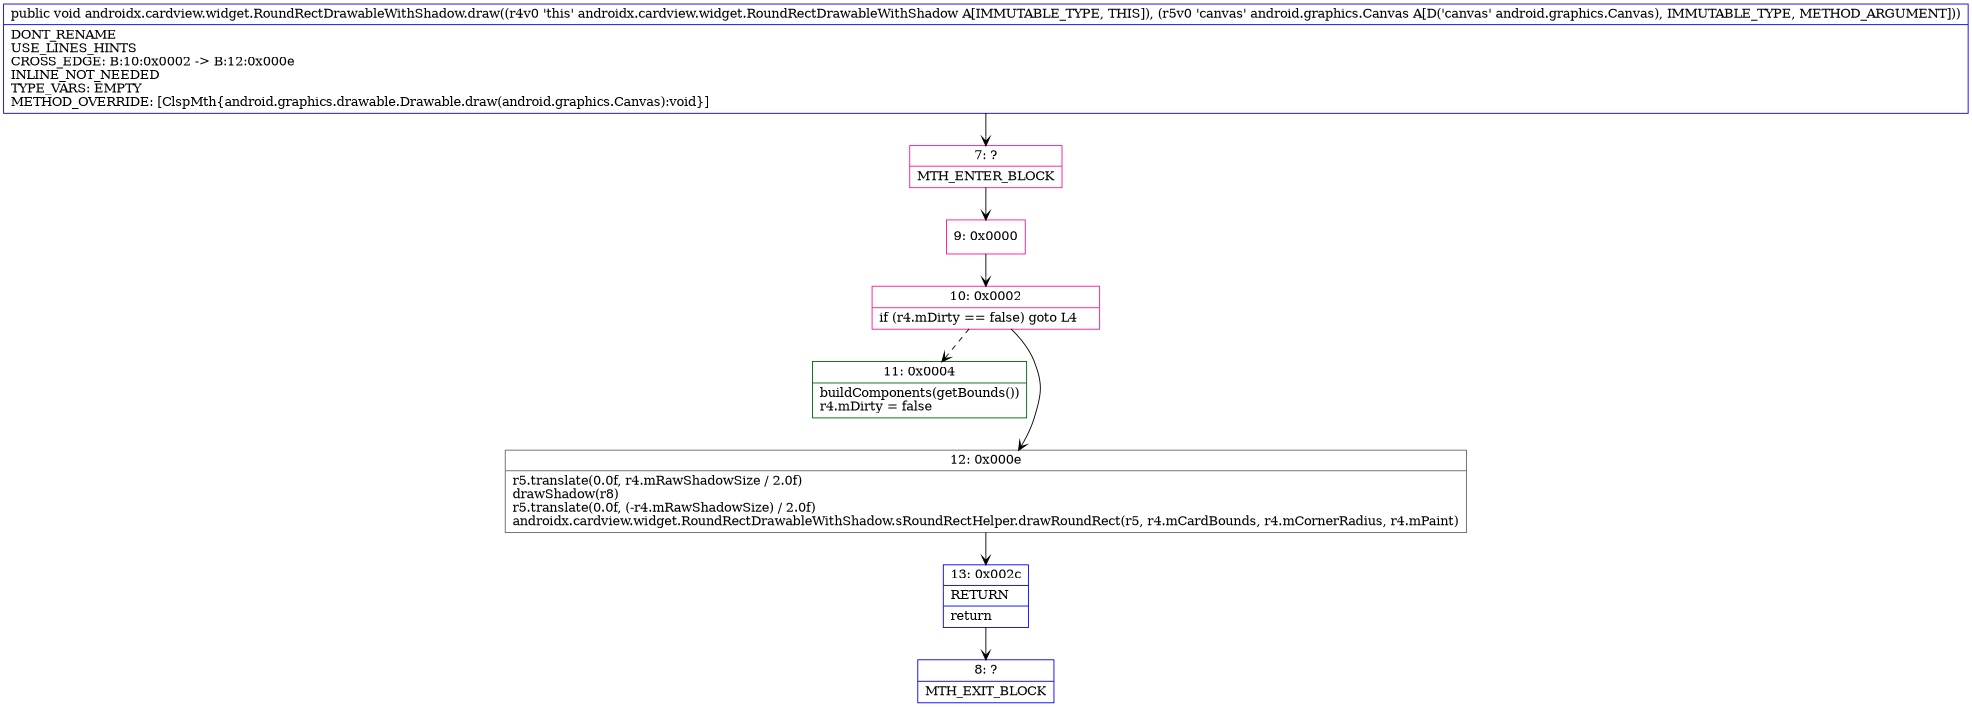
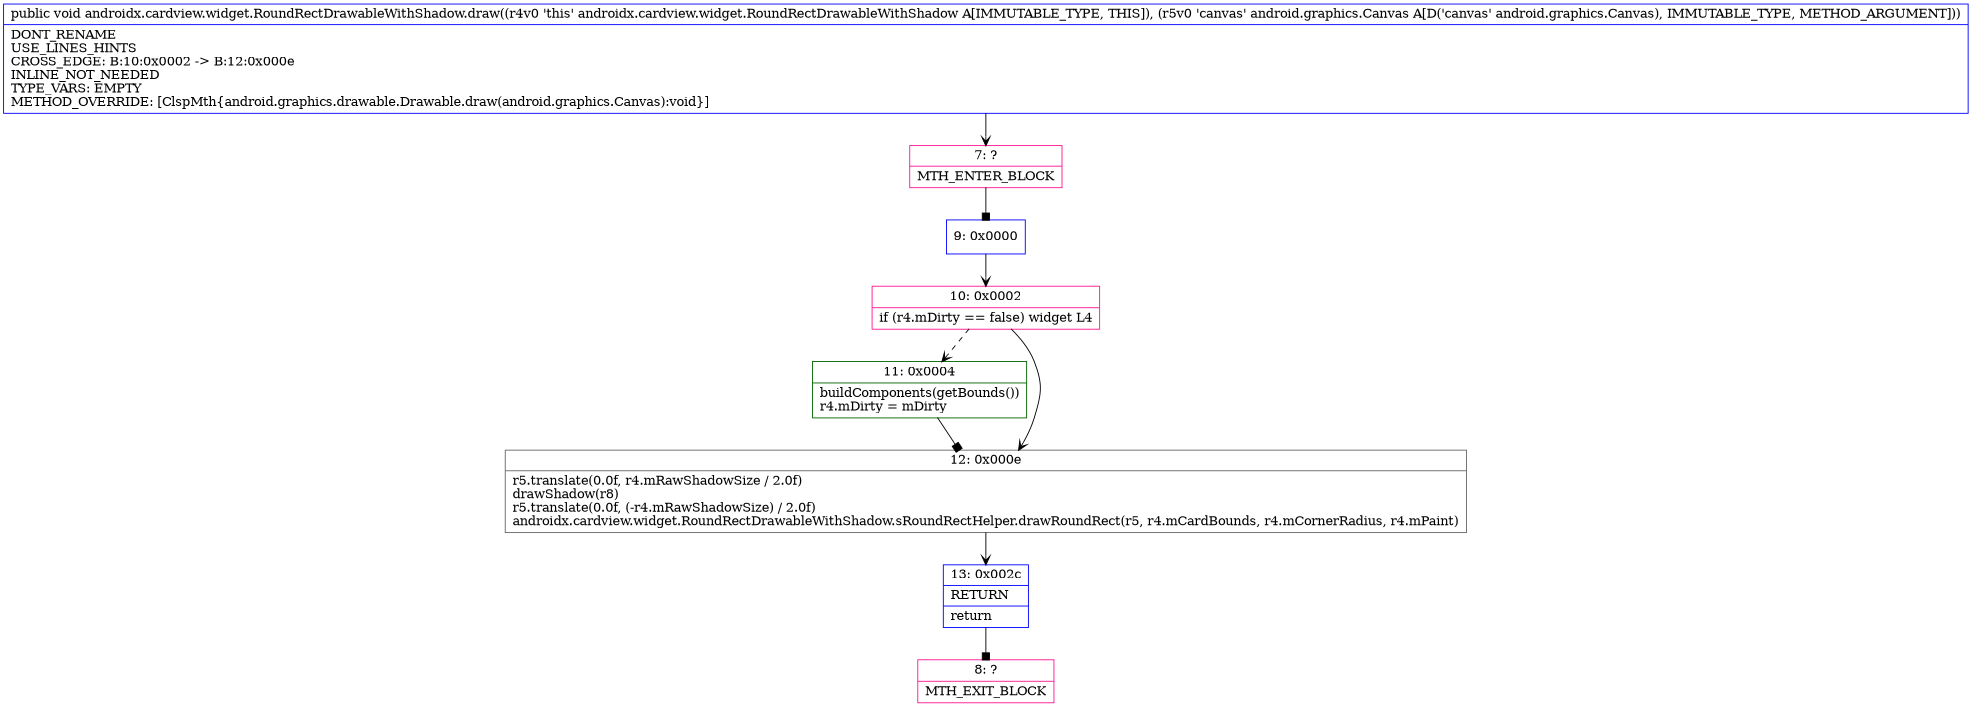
(986, 199) -> (986, 199)
(986, 237) -> (986, 237)
(978, 318) -> (986, 318)
(876, 407) -> (883, 407)
none -> (946, 430)
(986, 639) -> (986, 639)
(986, 681) -> (986, 681)
